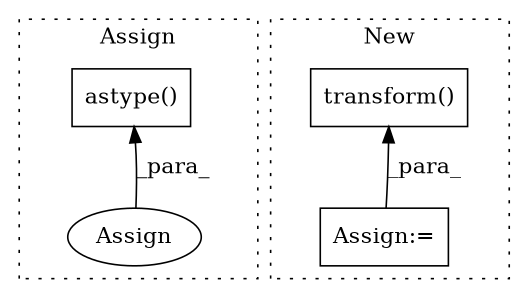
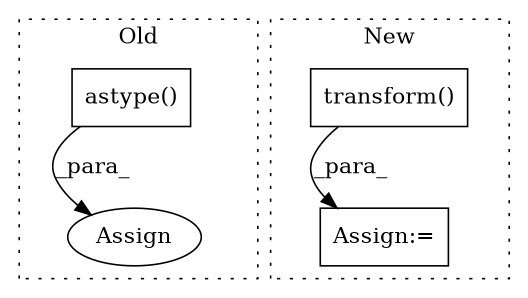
(139, 38) -> (139, 38)
(137, 175) -> (53, 165)
(388, 176) -> (312, 160)
